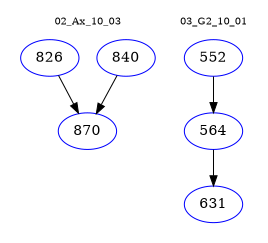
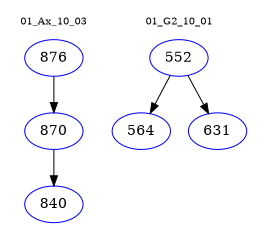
(88, 22) -> (54, 22)
(214, 22) -> (179, 22)
(50, 58) -> (54, 58)
(109, 90) -> (54, 163)
(214, 163) -> (196, 90)
